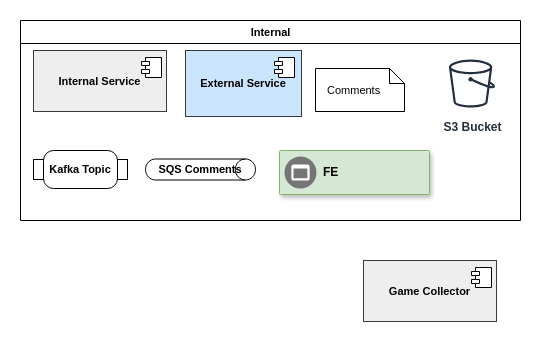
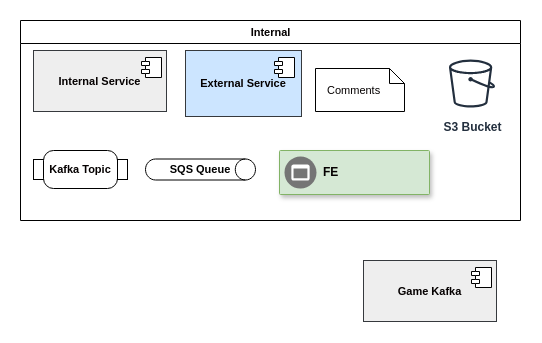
(201, 170) -> (201, 170)
(430, 292) -> (430, 292)
